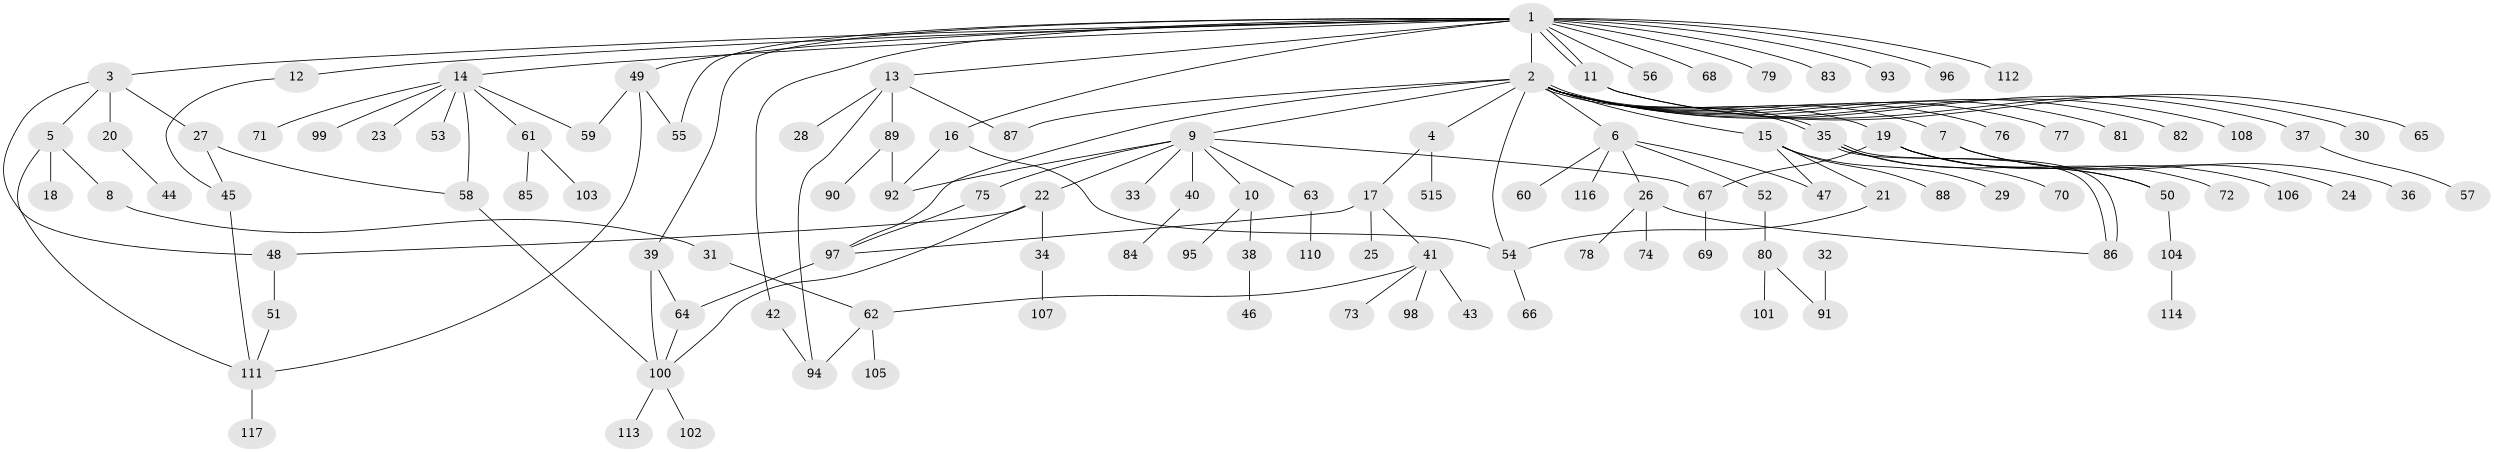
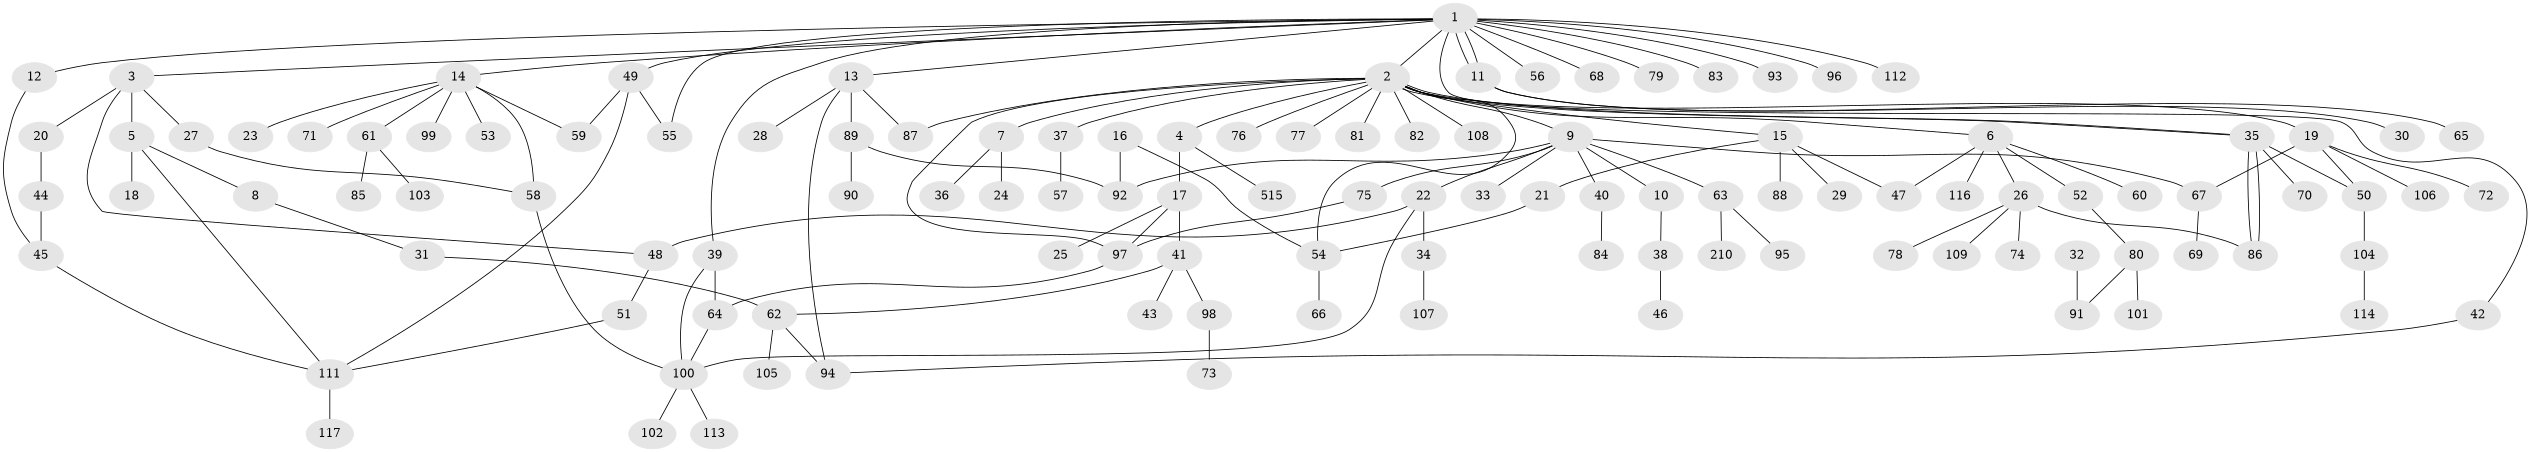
(1236, 60) -> none
(215, 166) -> (41, 226)
(1221, 226) -> (1752, 226)
(1311, 256) -> (1722, 256)
none -> (1957, 256)
(1391, 285) -> (1209, 345)
